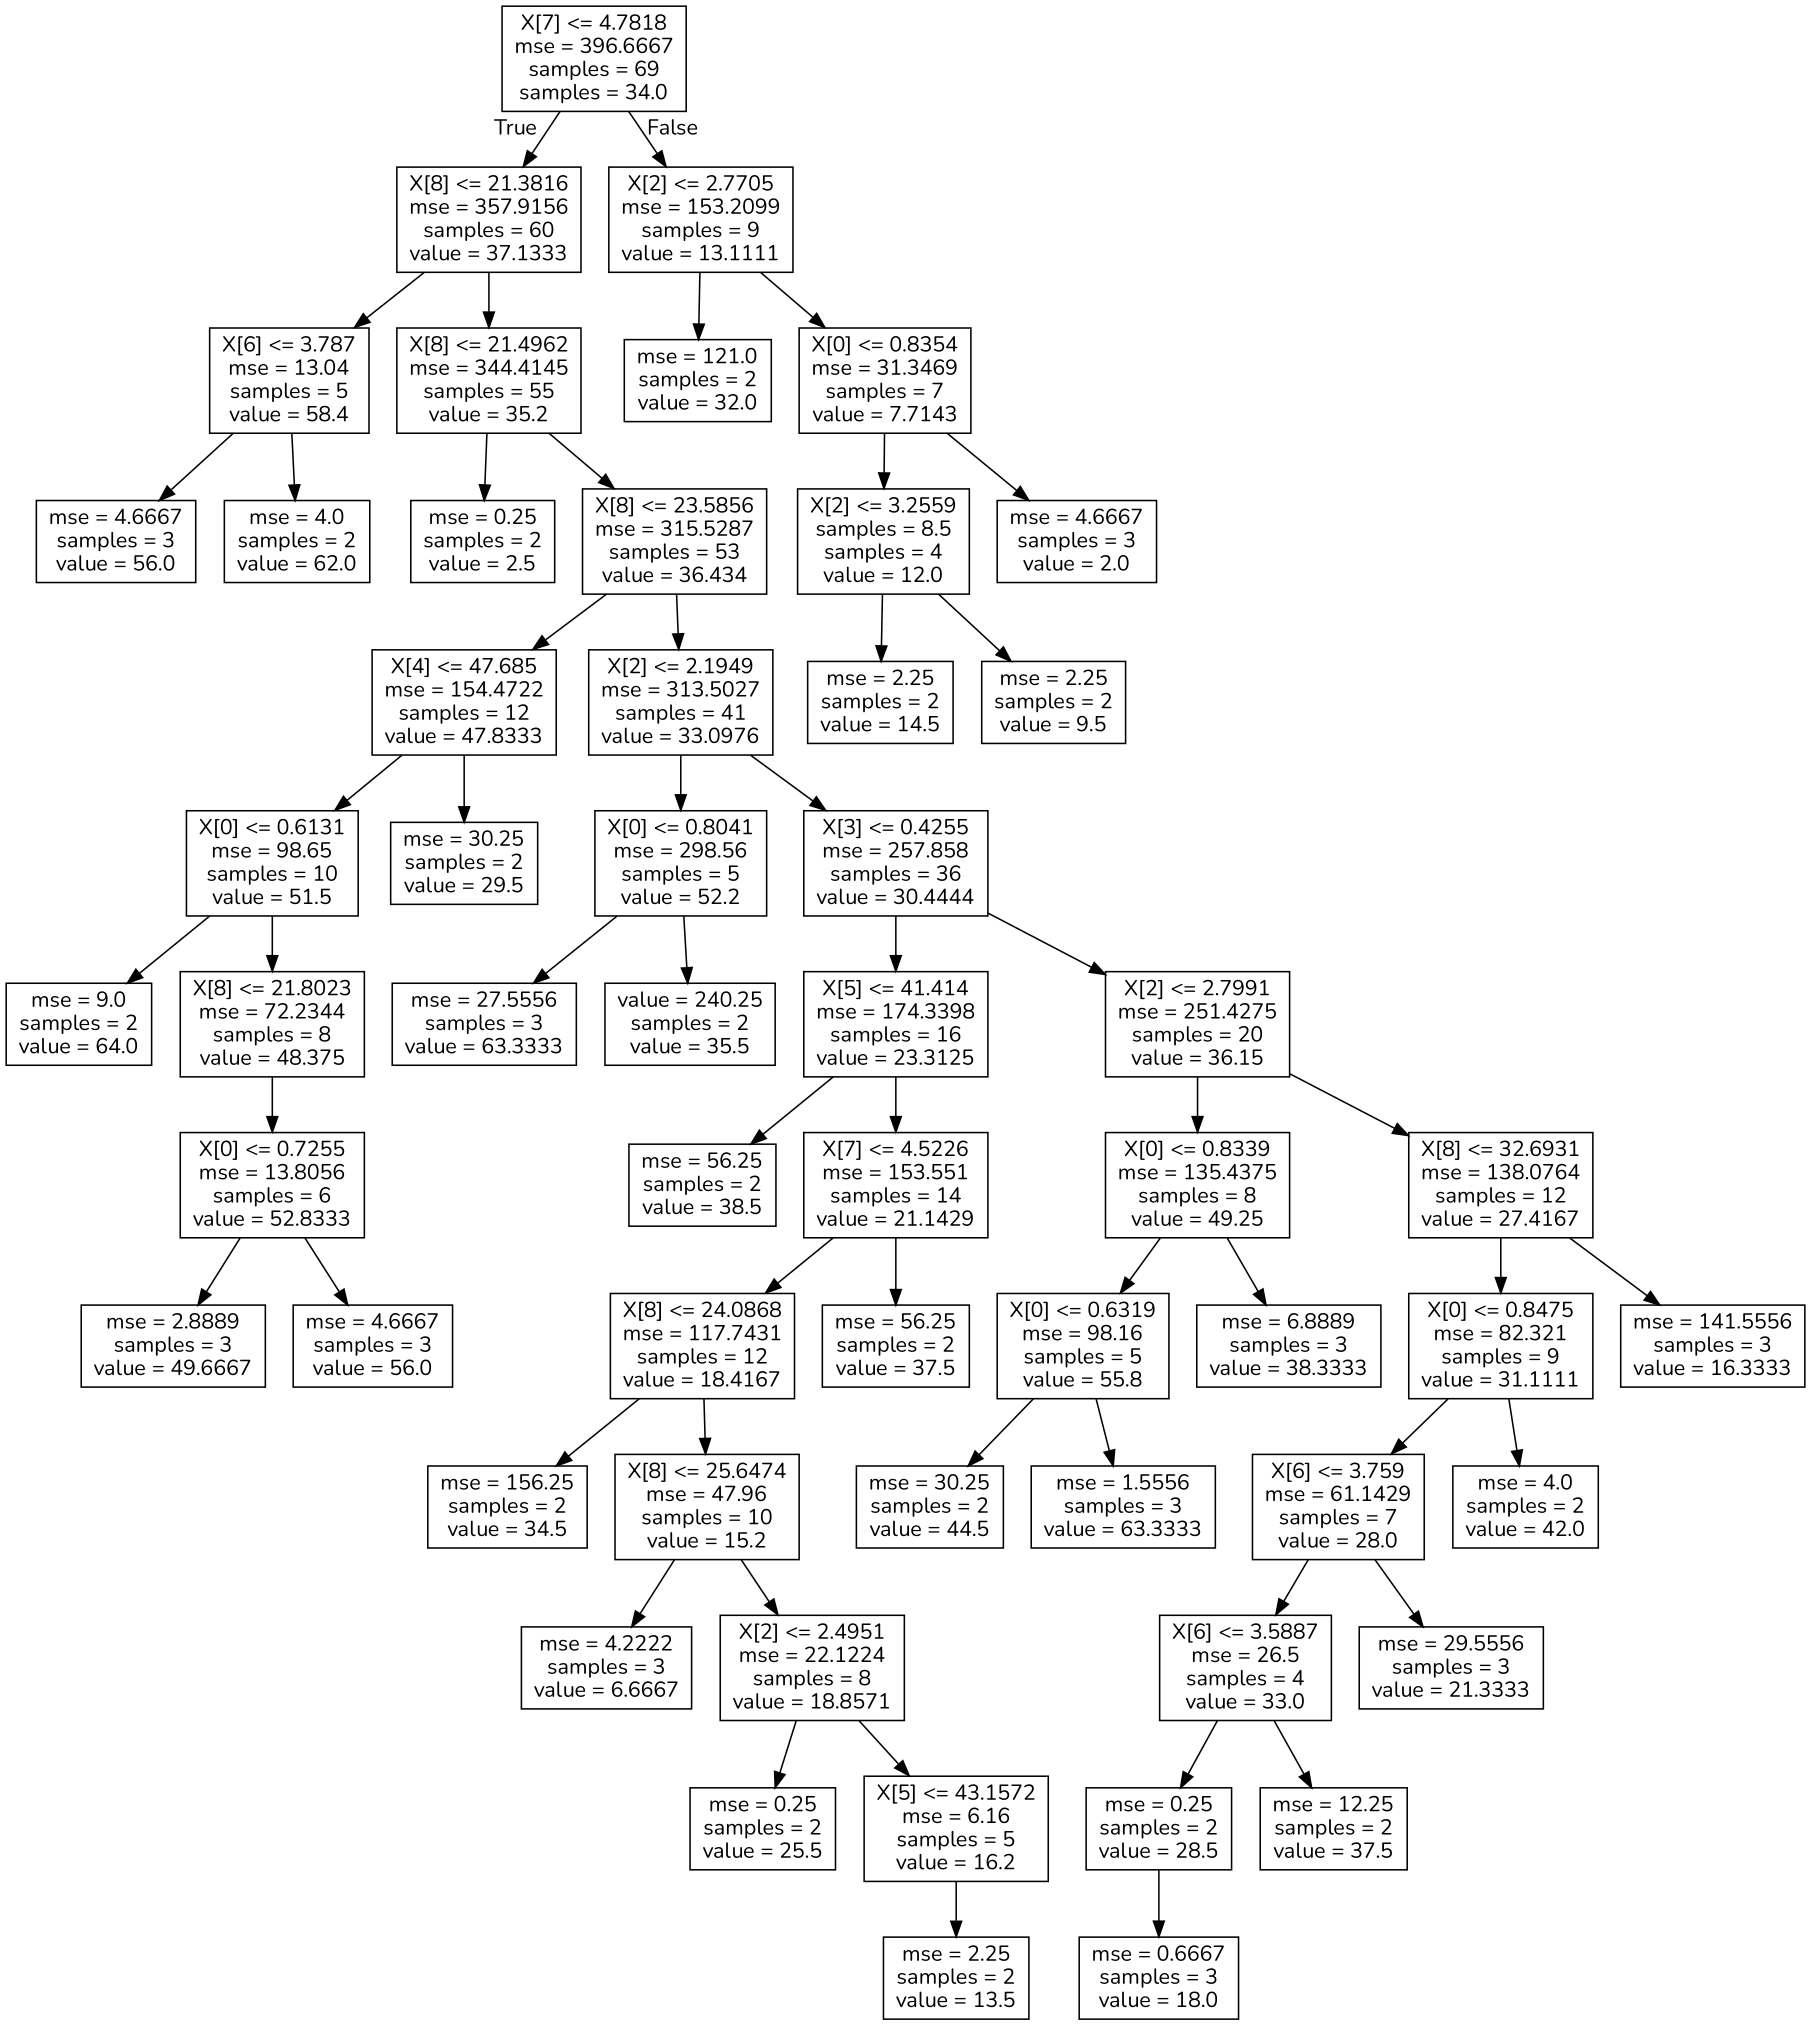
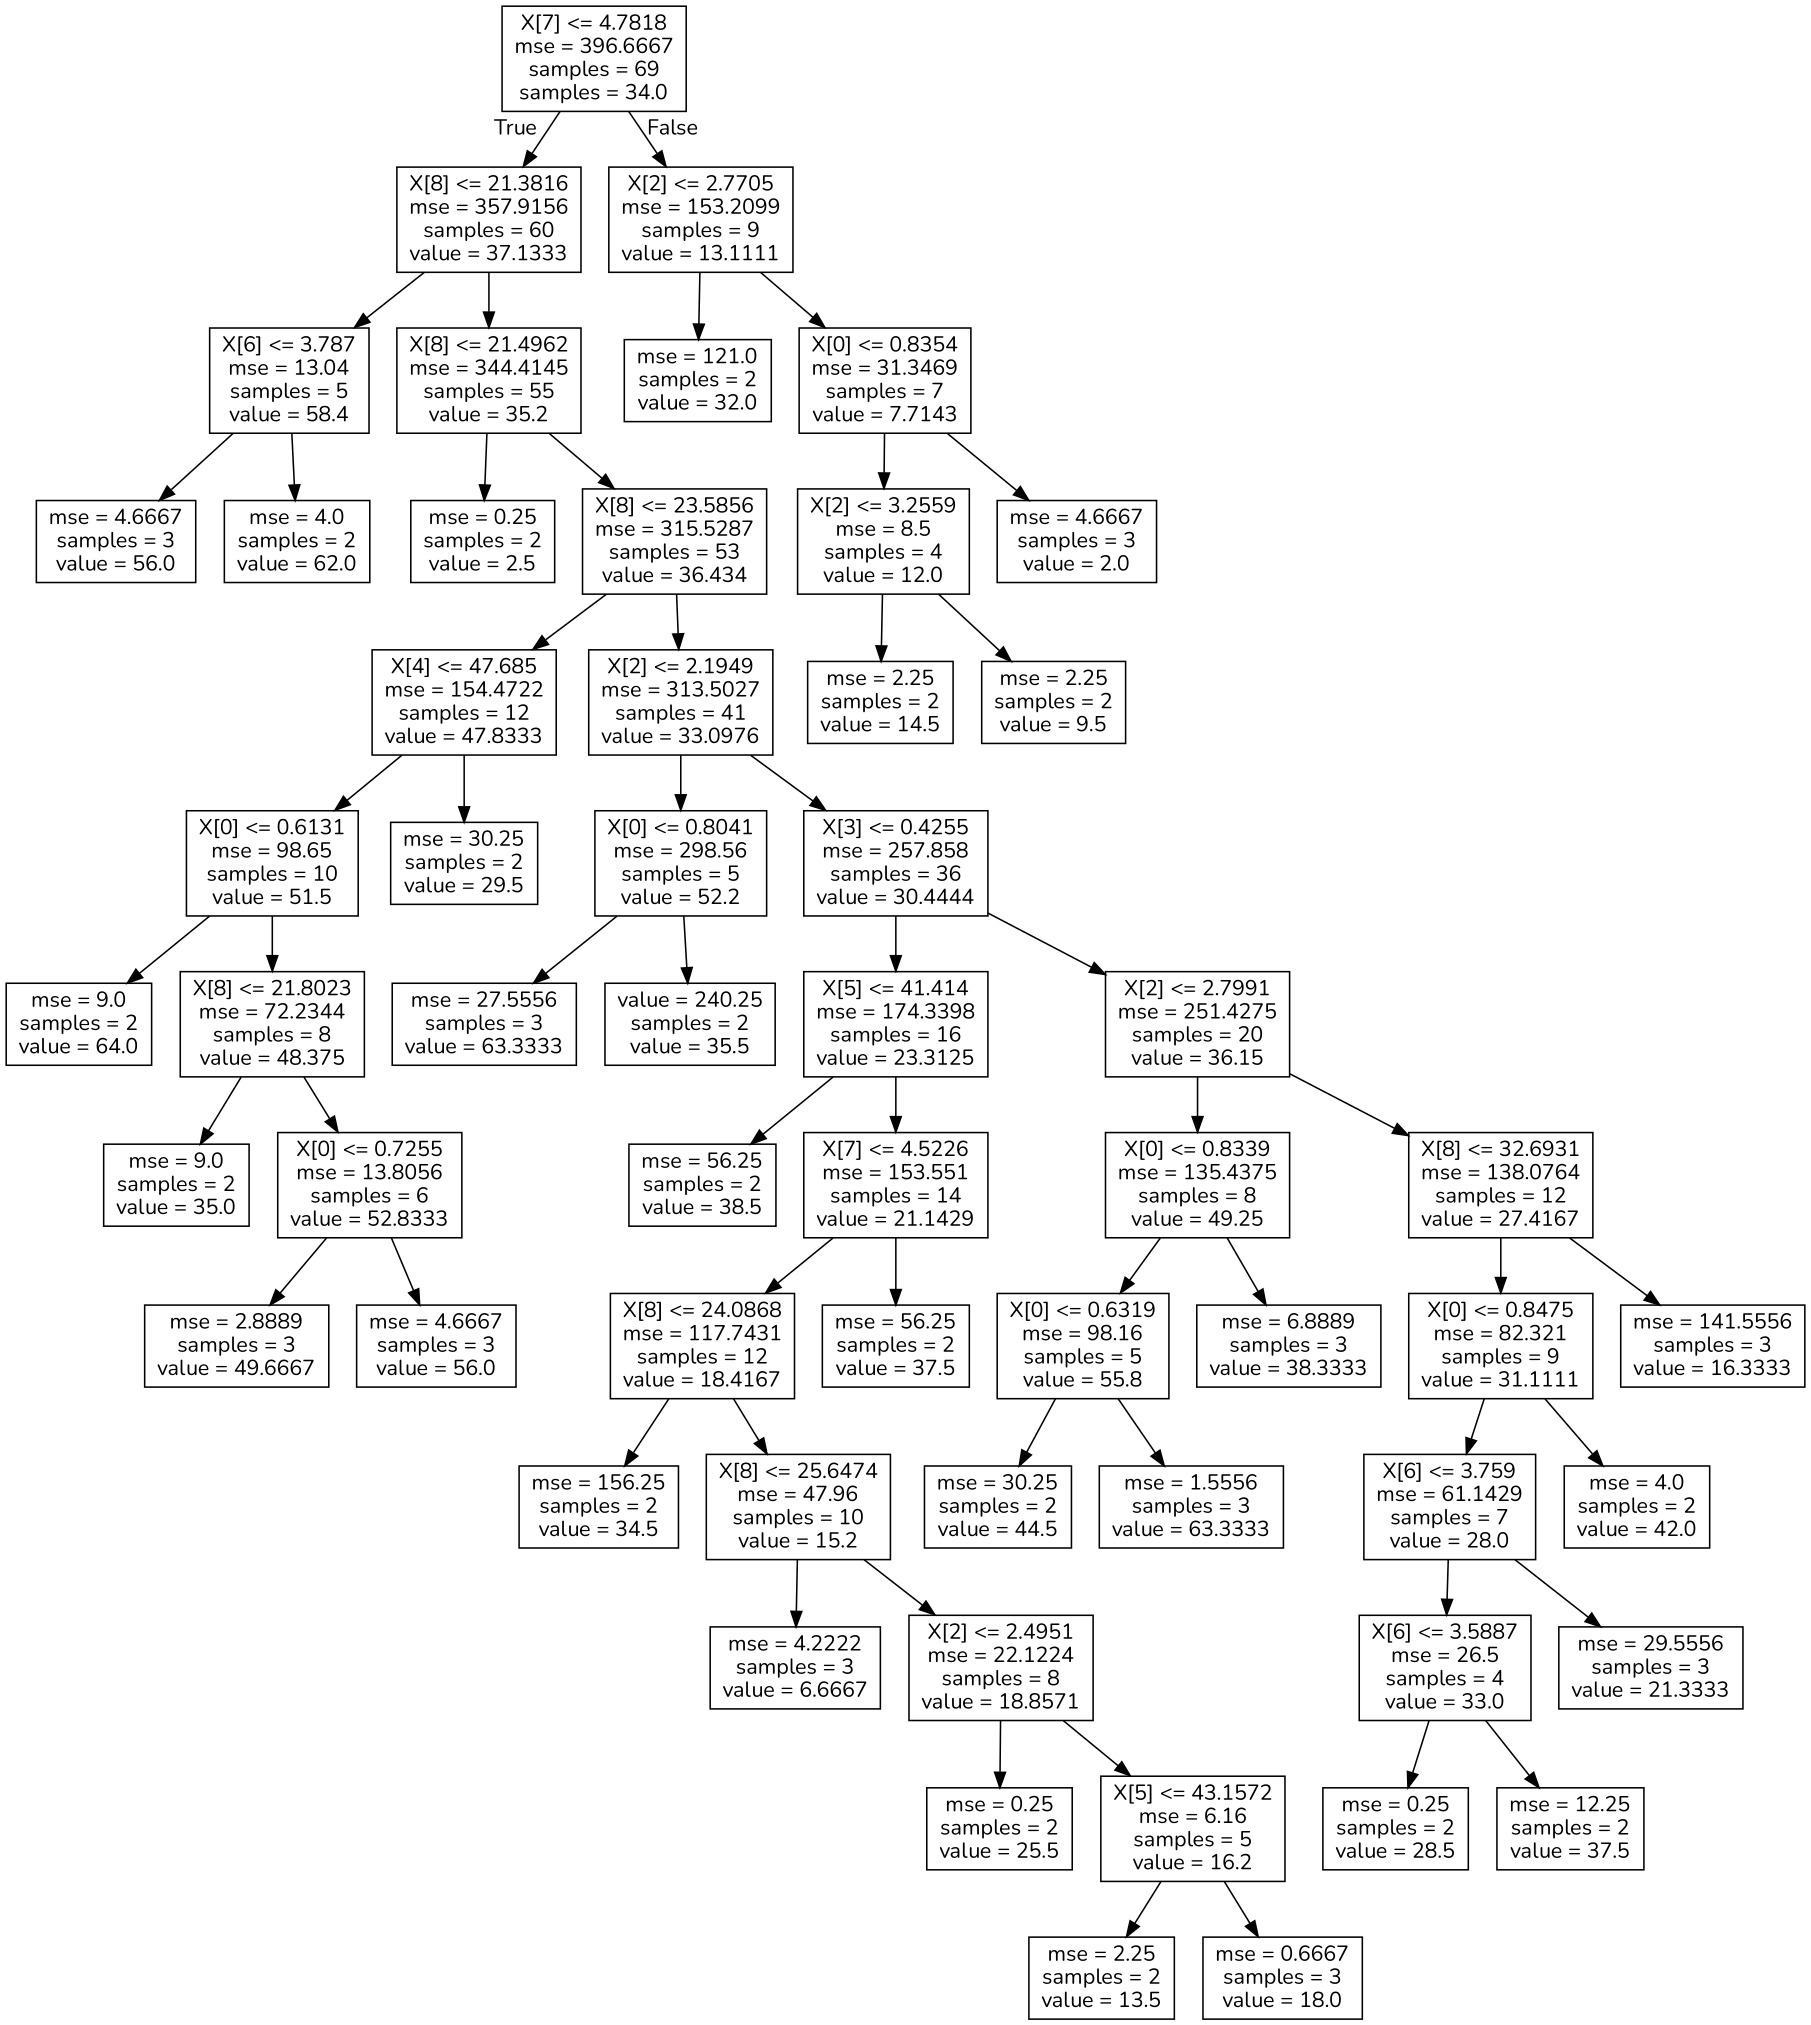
(883, 542) -> (883, 542)
none -> (176, 1185)
(1159, 1896) -> (1237, 1902)
